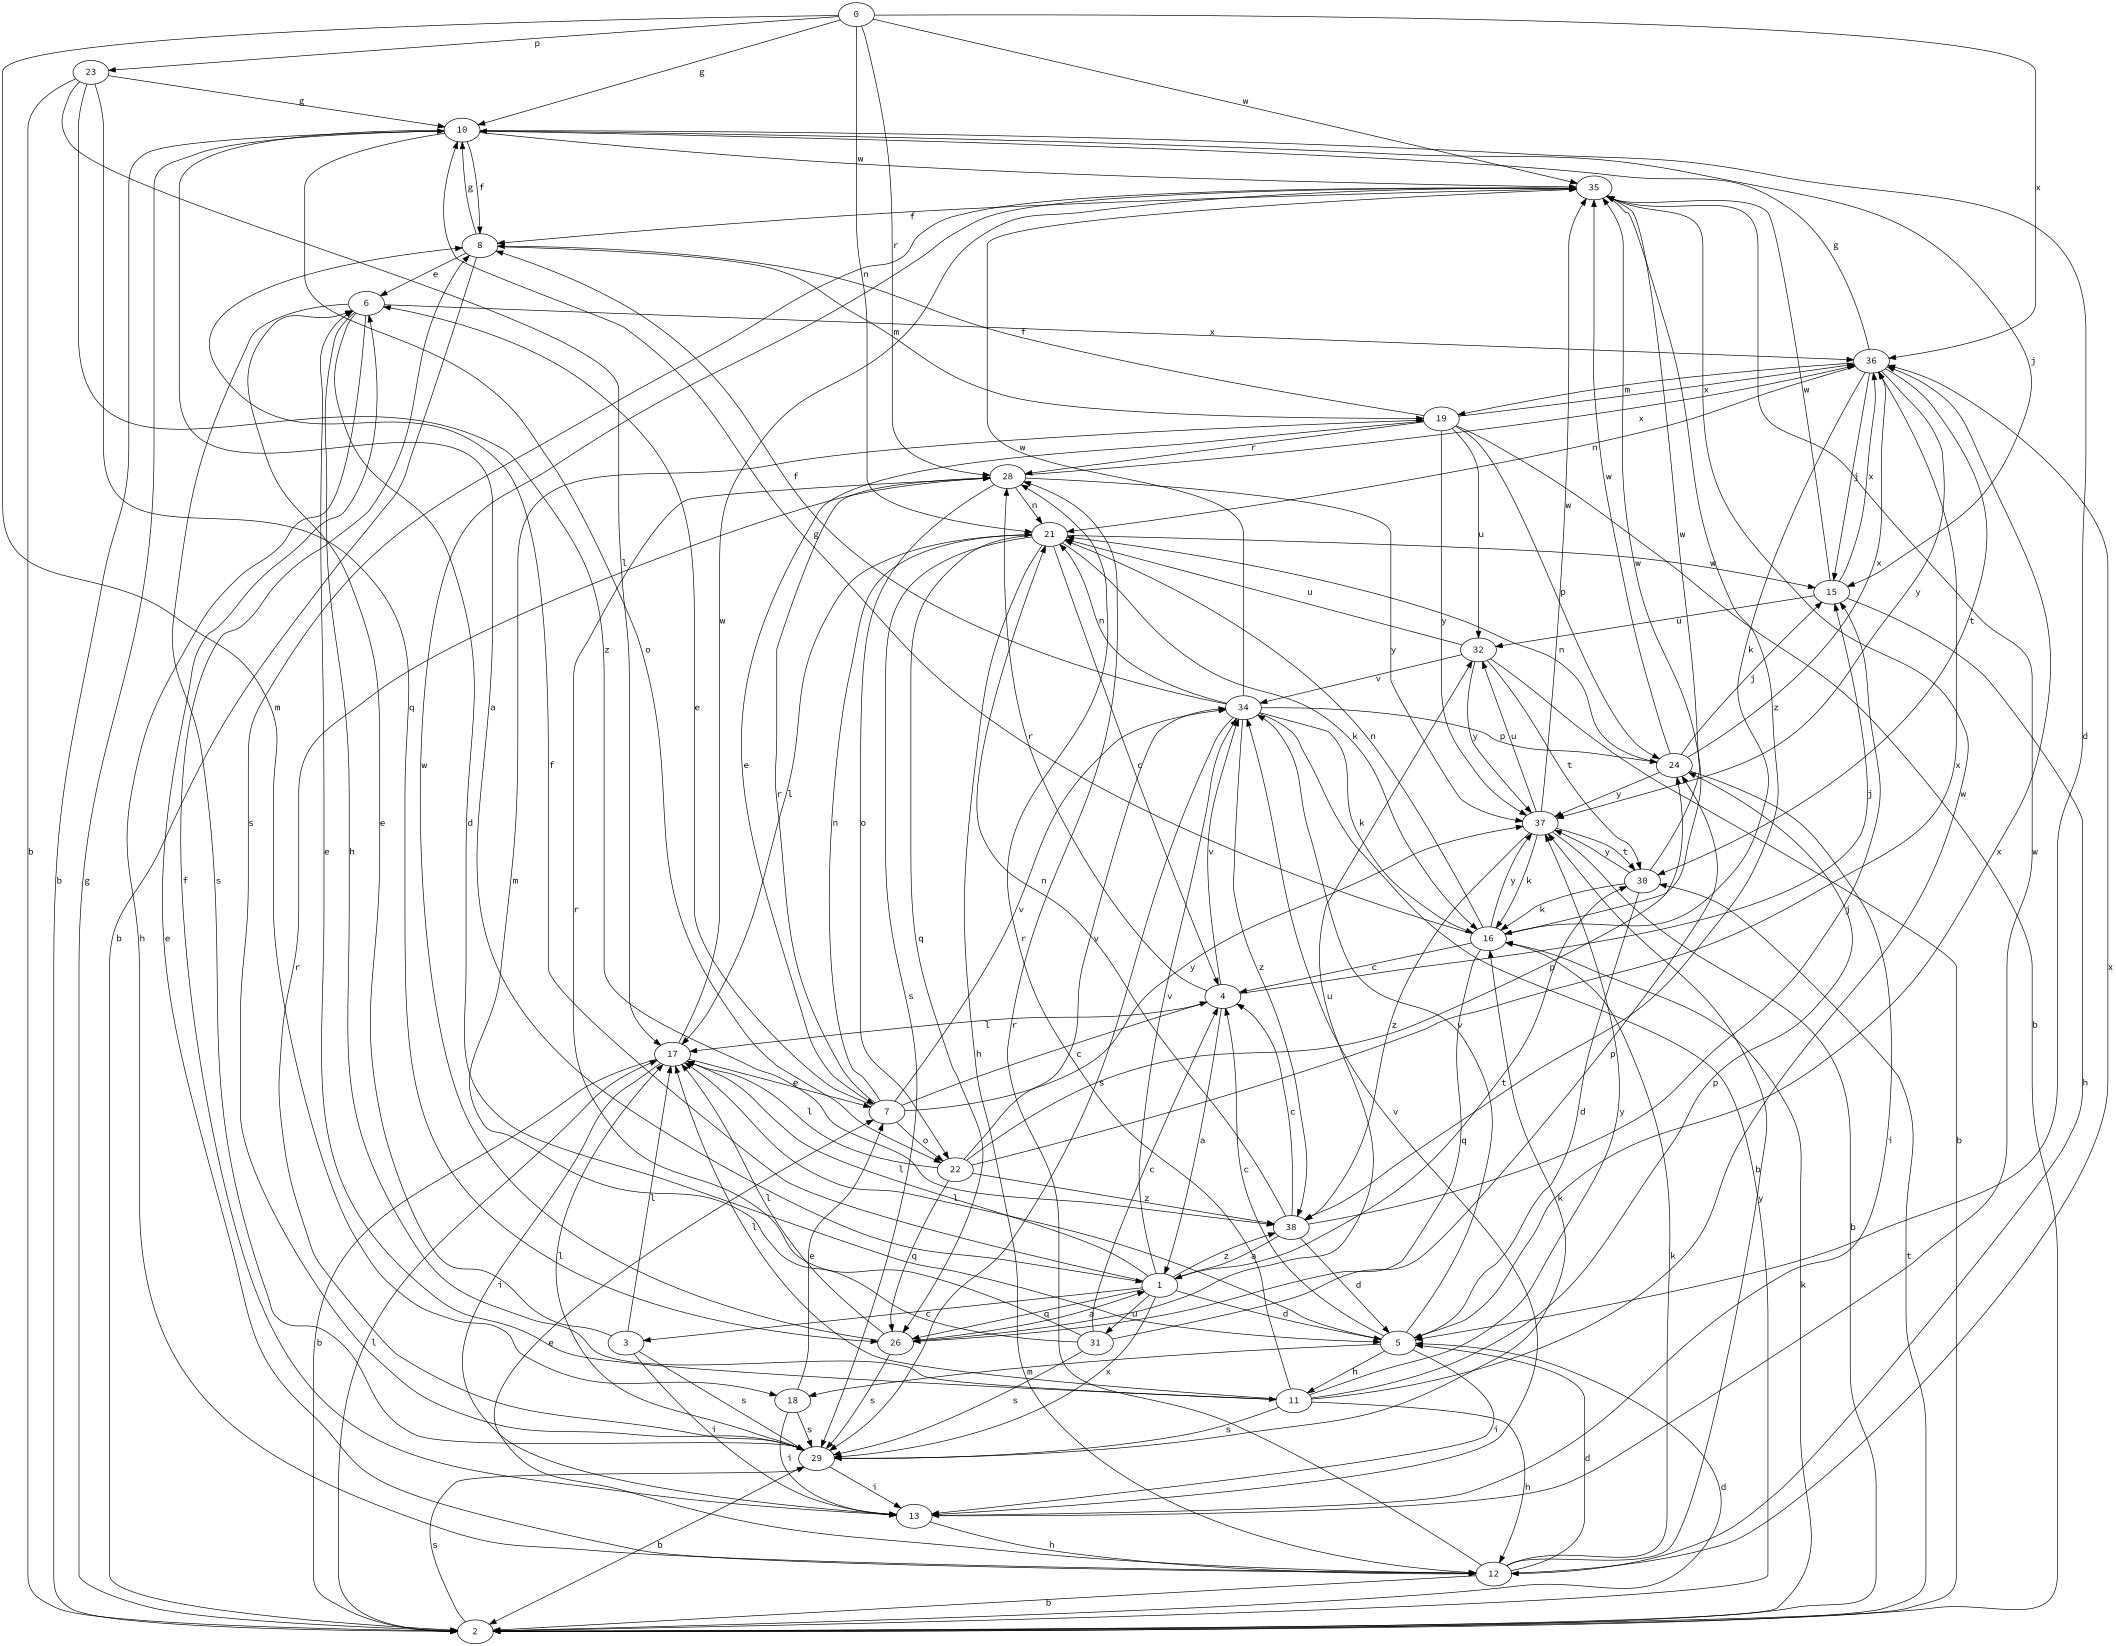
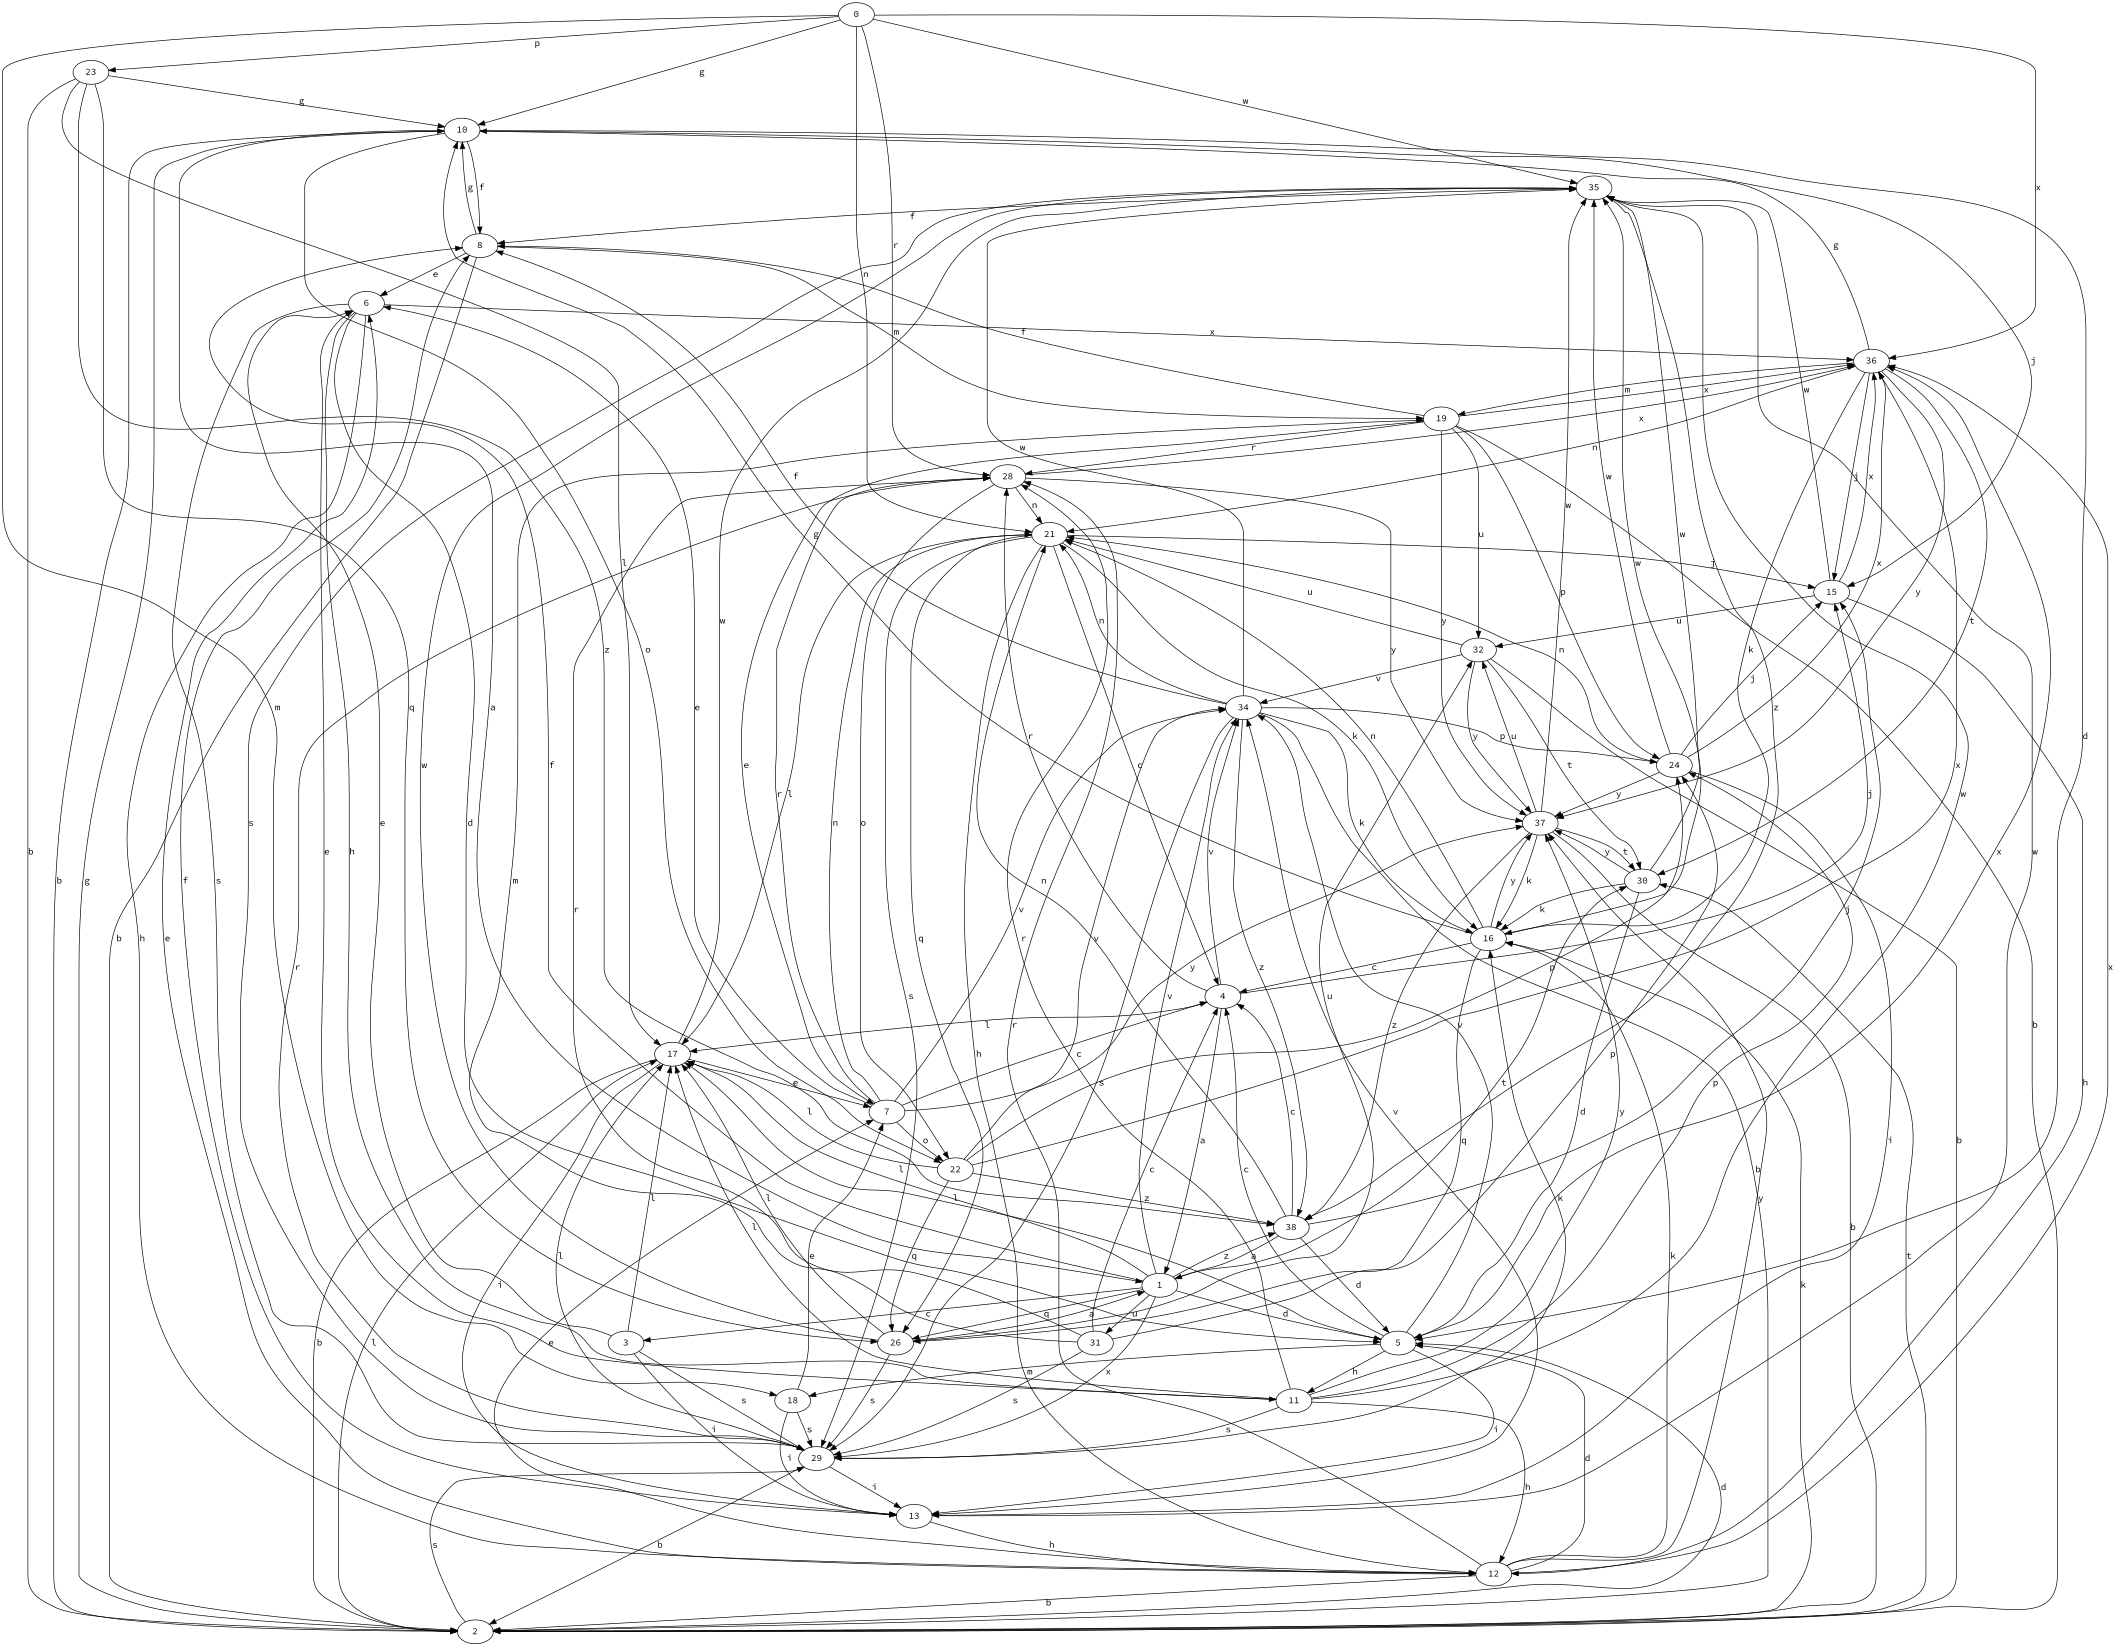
(1024, 172) -> none
(1713, 563) -> (1713, 563)
